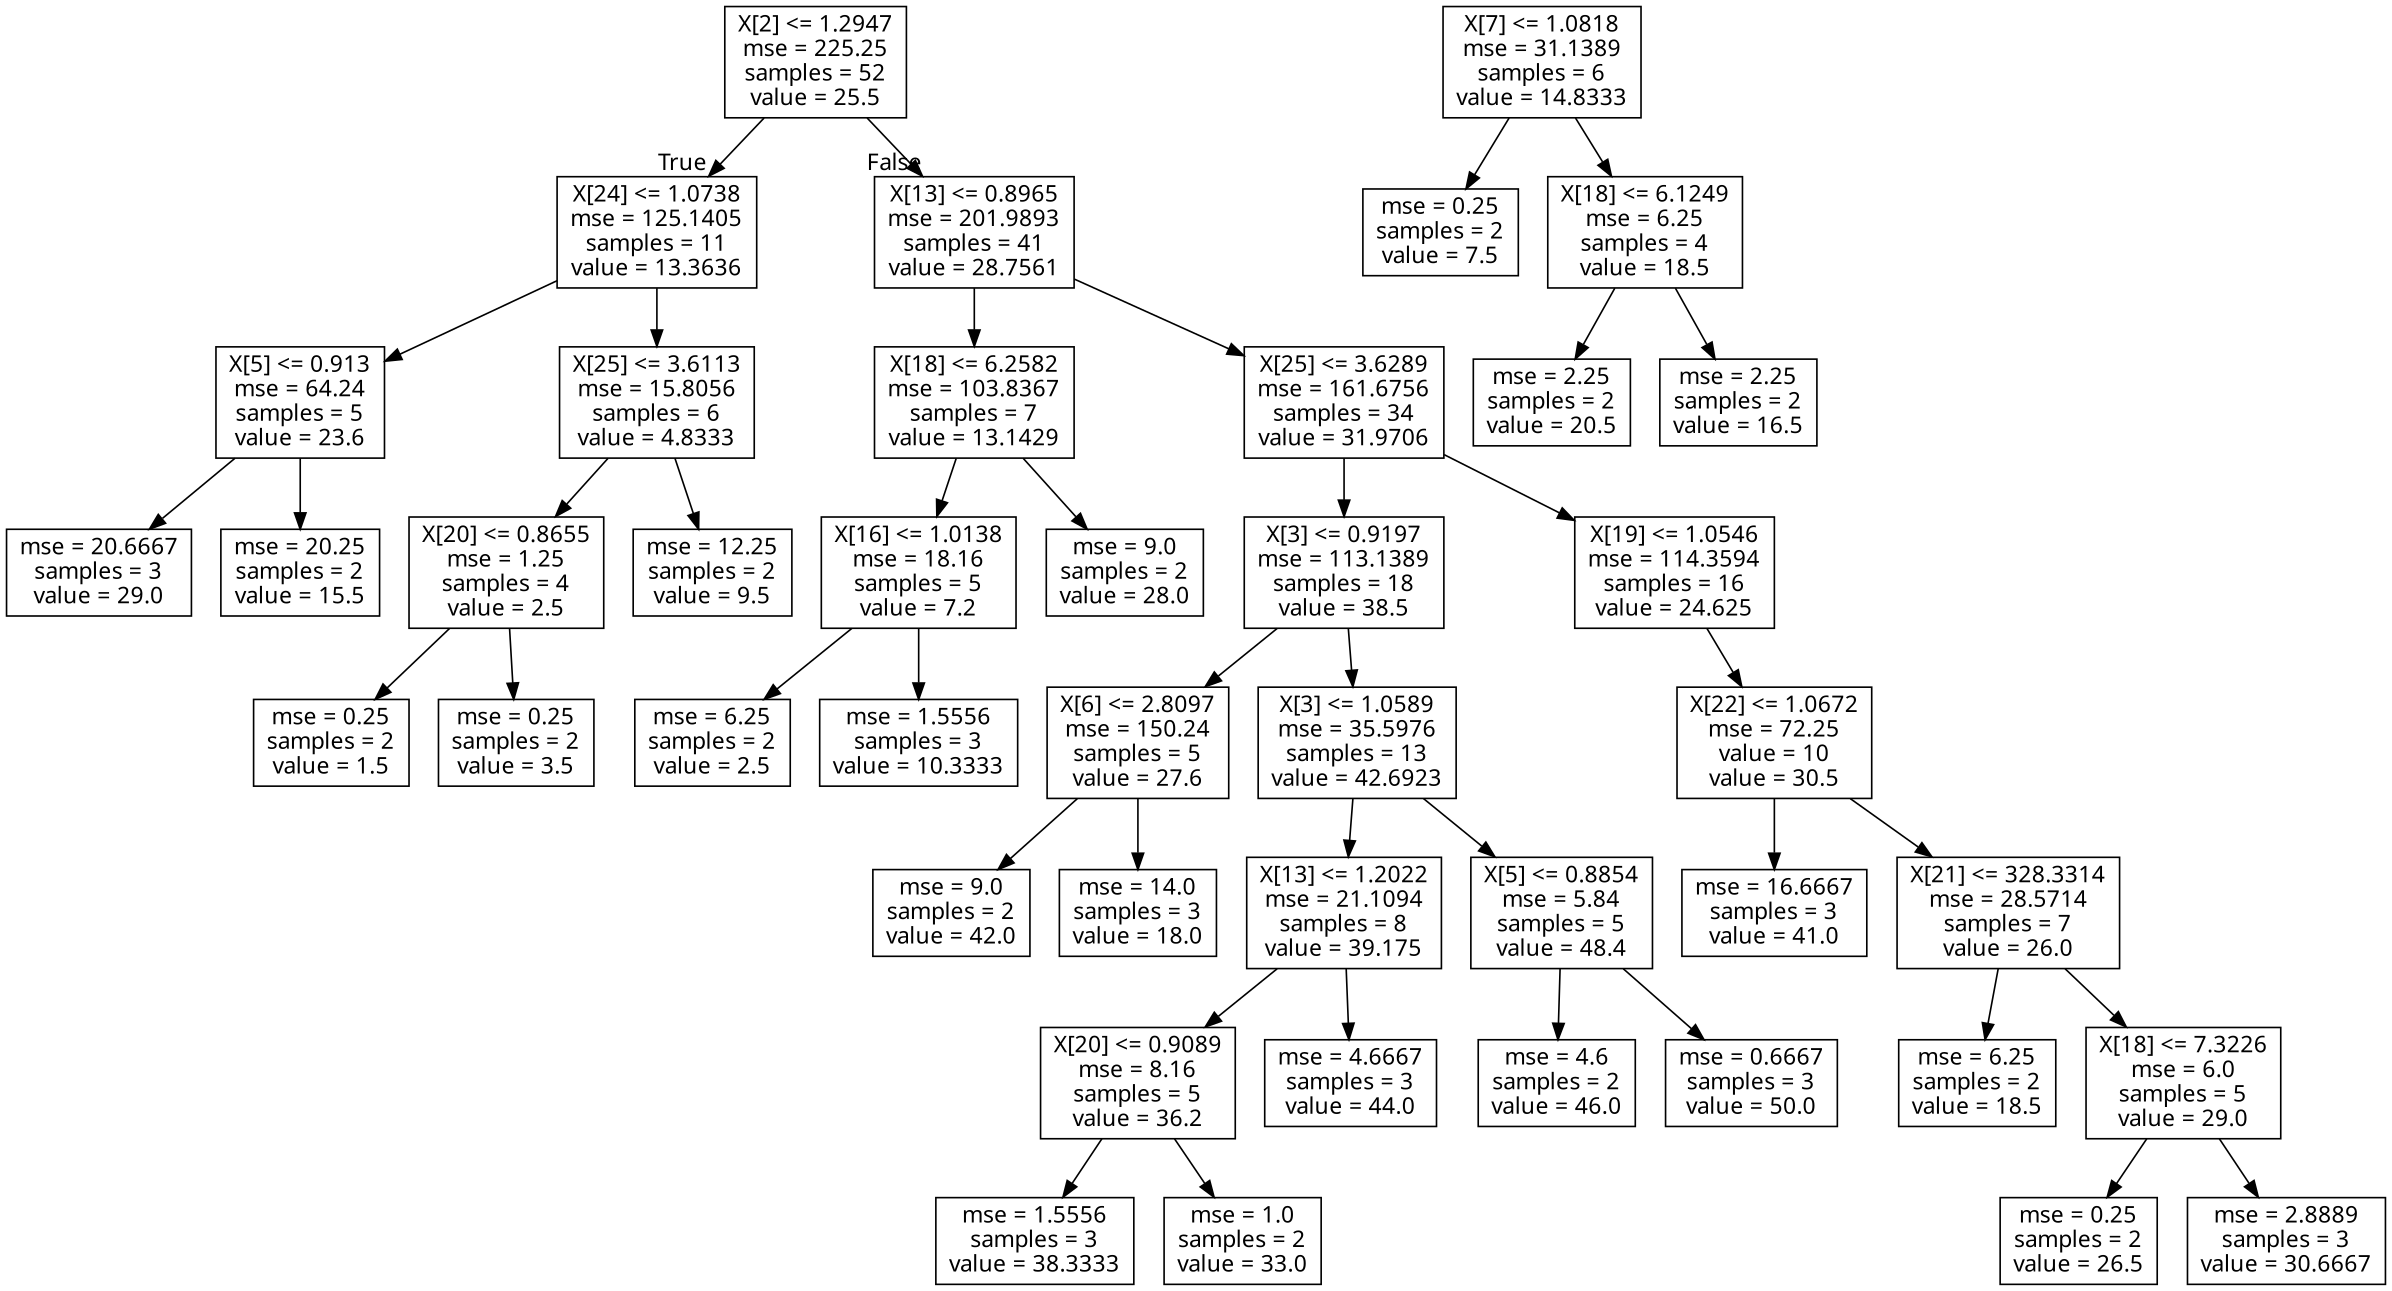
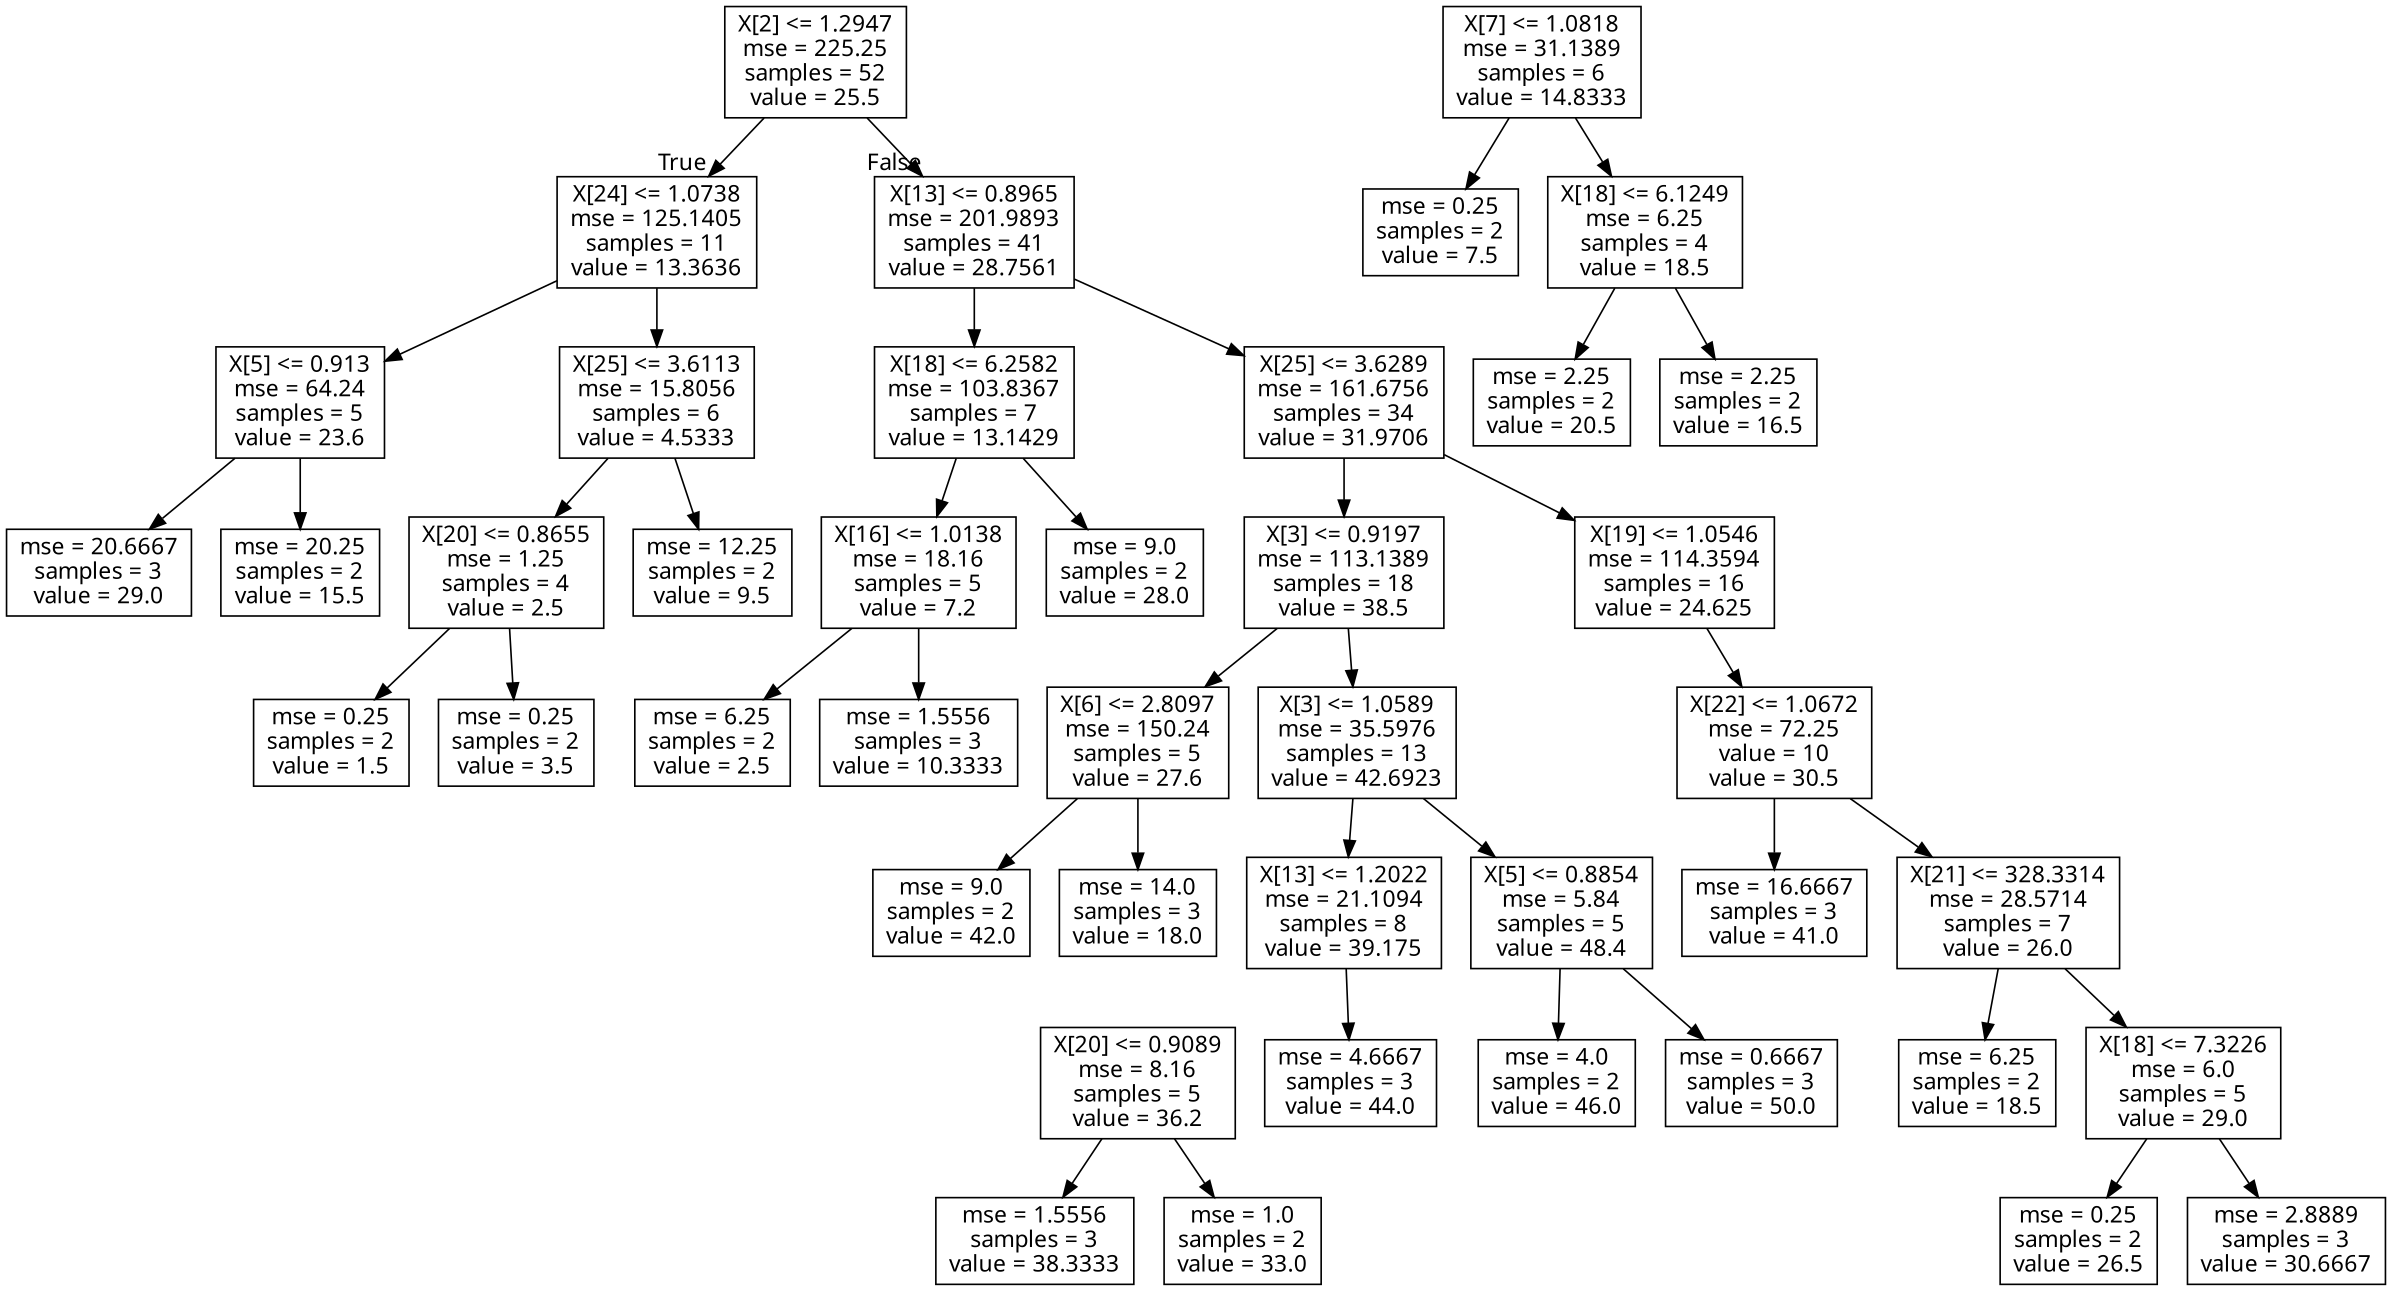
(657, 402) -> (657, 402)
(1248, 993) -> none
(1557, 1083) -> (1557, 1083)
